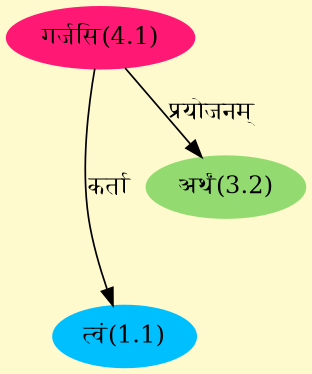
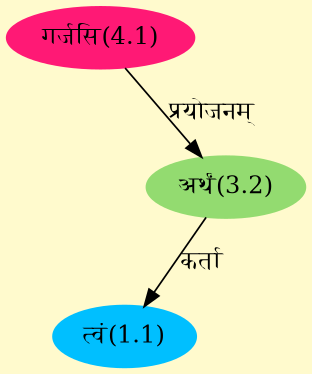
(85, 180) -> (180, 255)
